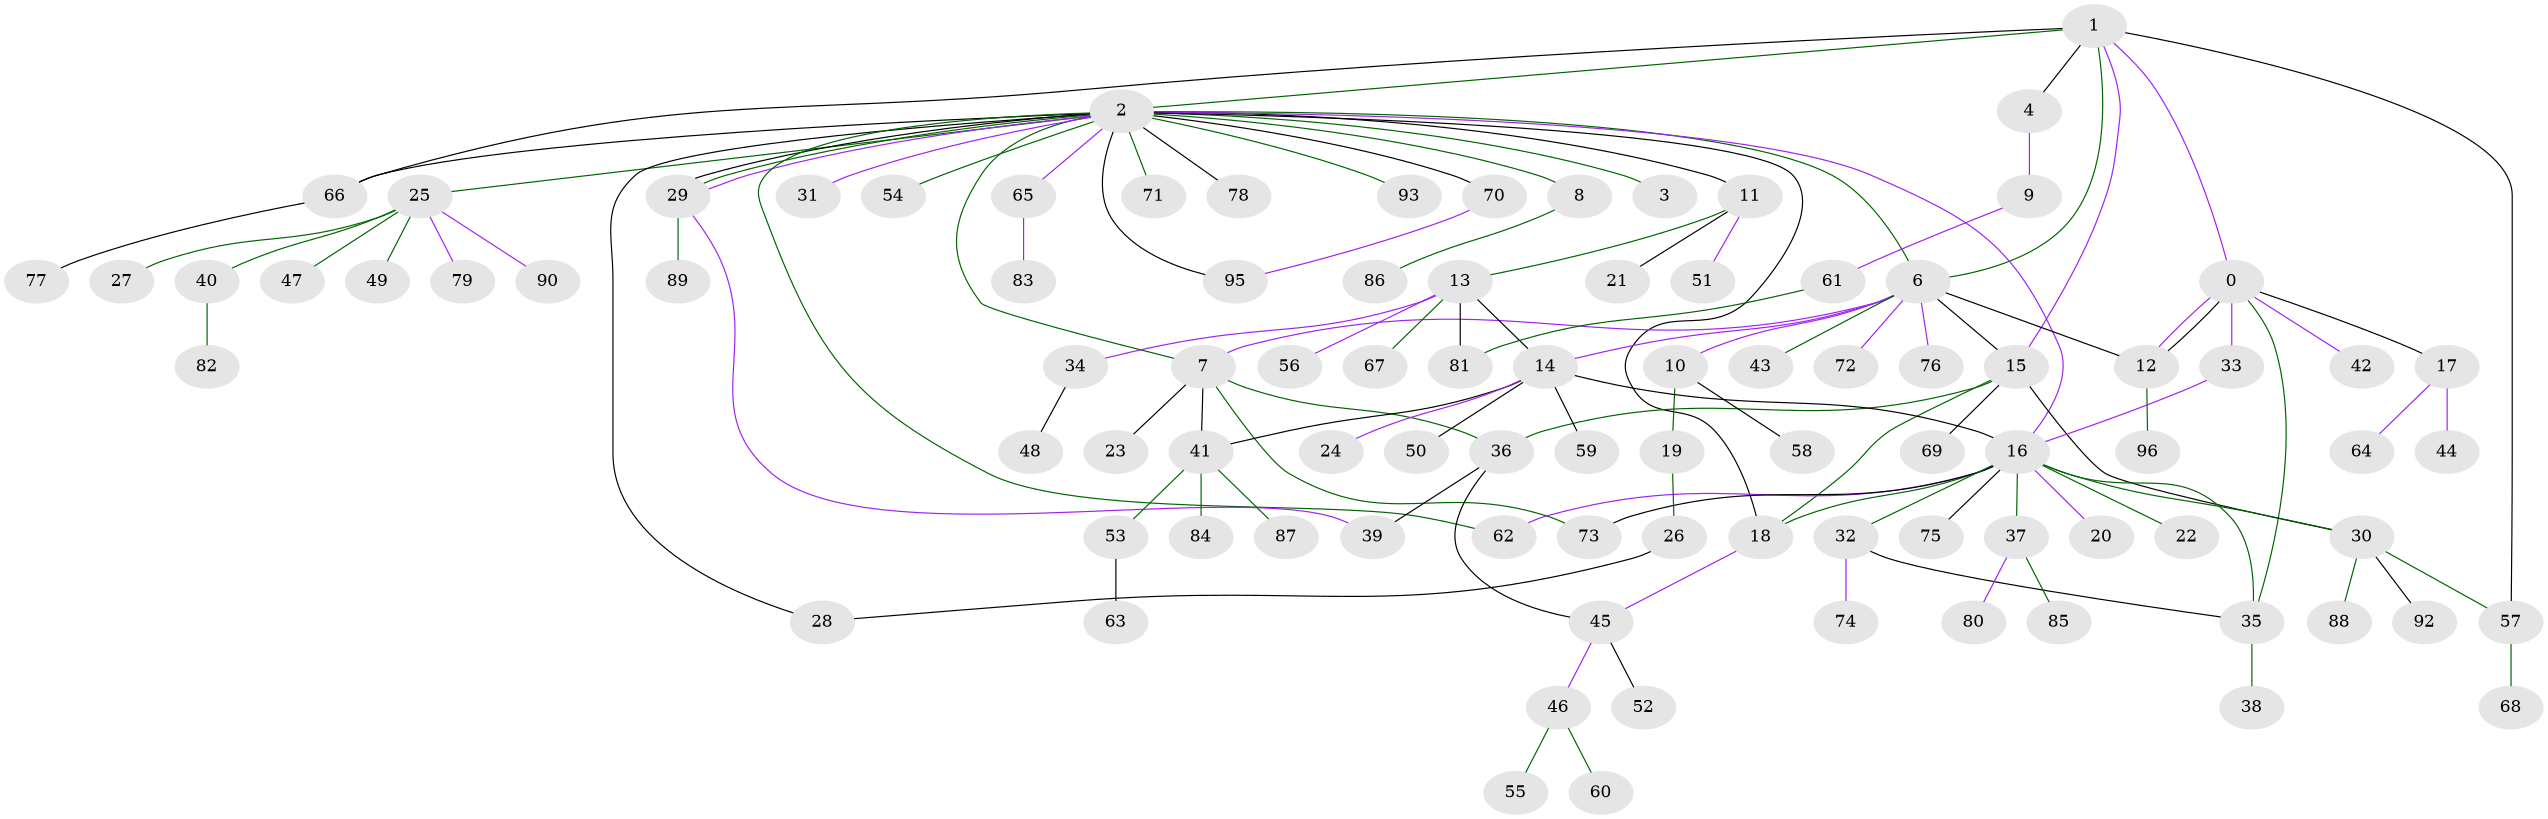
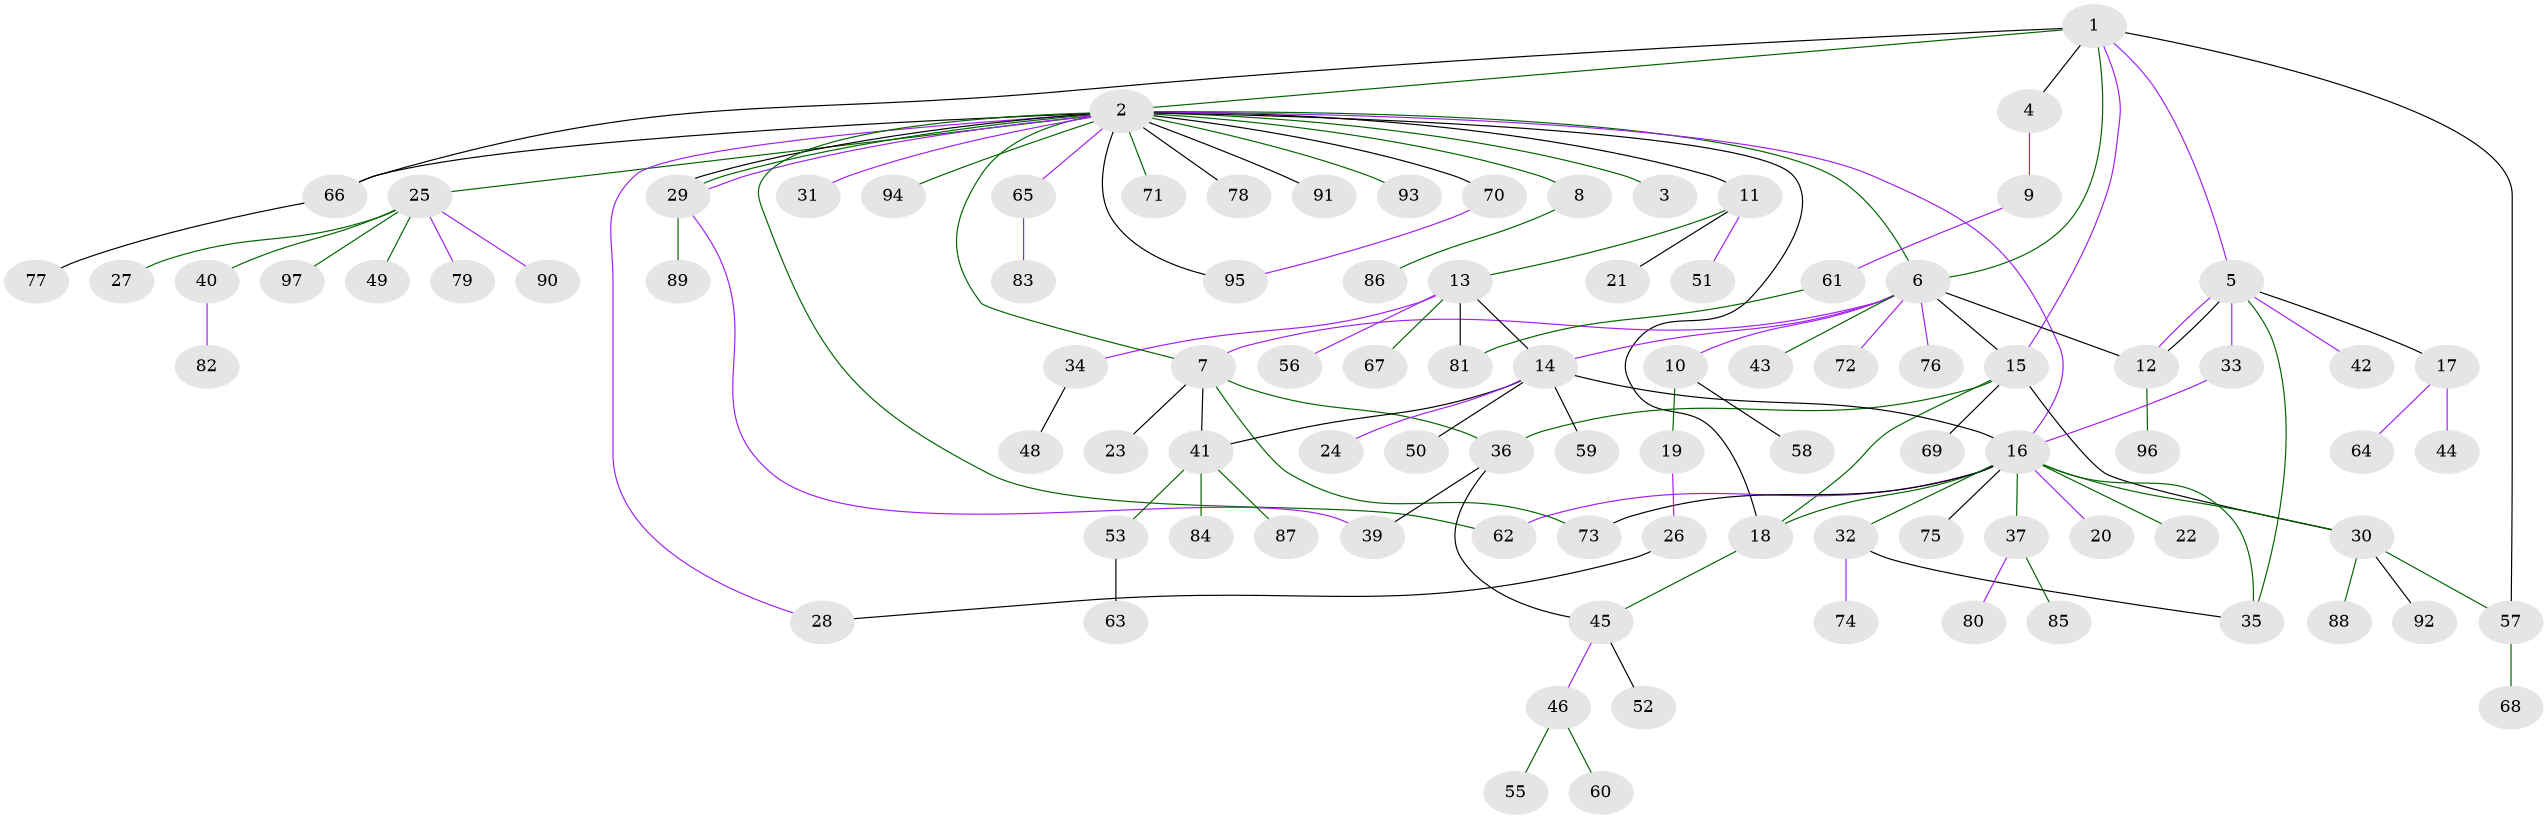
(893, 196) -> (893, 196)
none -> (1324, 196)
(613, 209) -> (613, 209)
(292, 282) -> (292, 282)
(2232, 282) -> (2232, 282)
(207, 324) -> (207, 324)
(1673, 487) -> (1673, 487)
(1681, 580) -> (1681, 580)
(2252, 708) -> none
